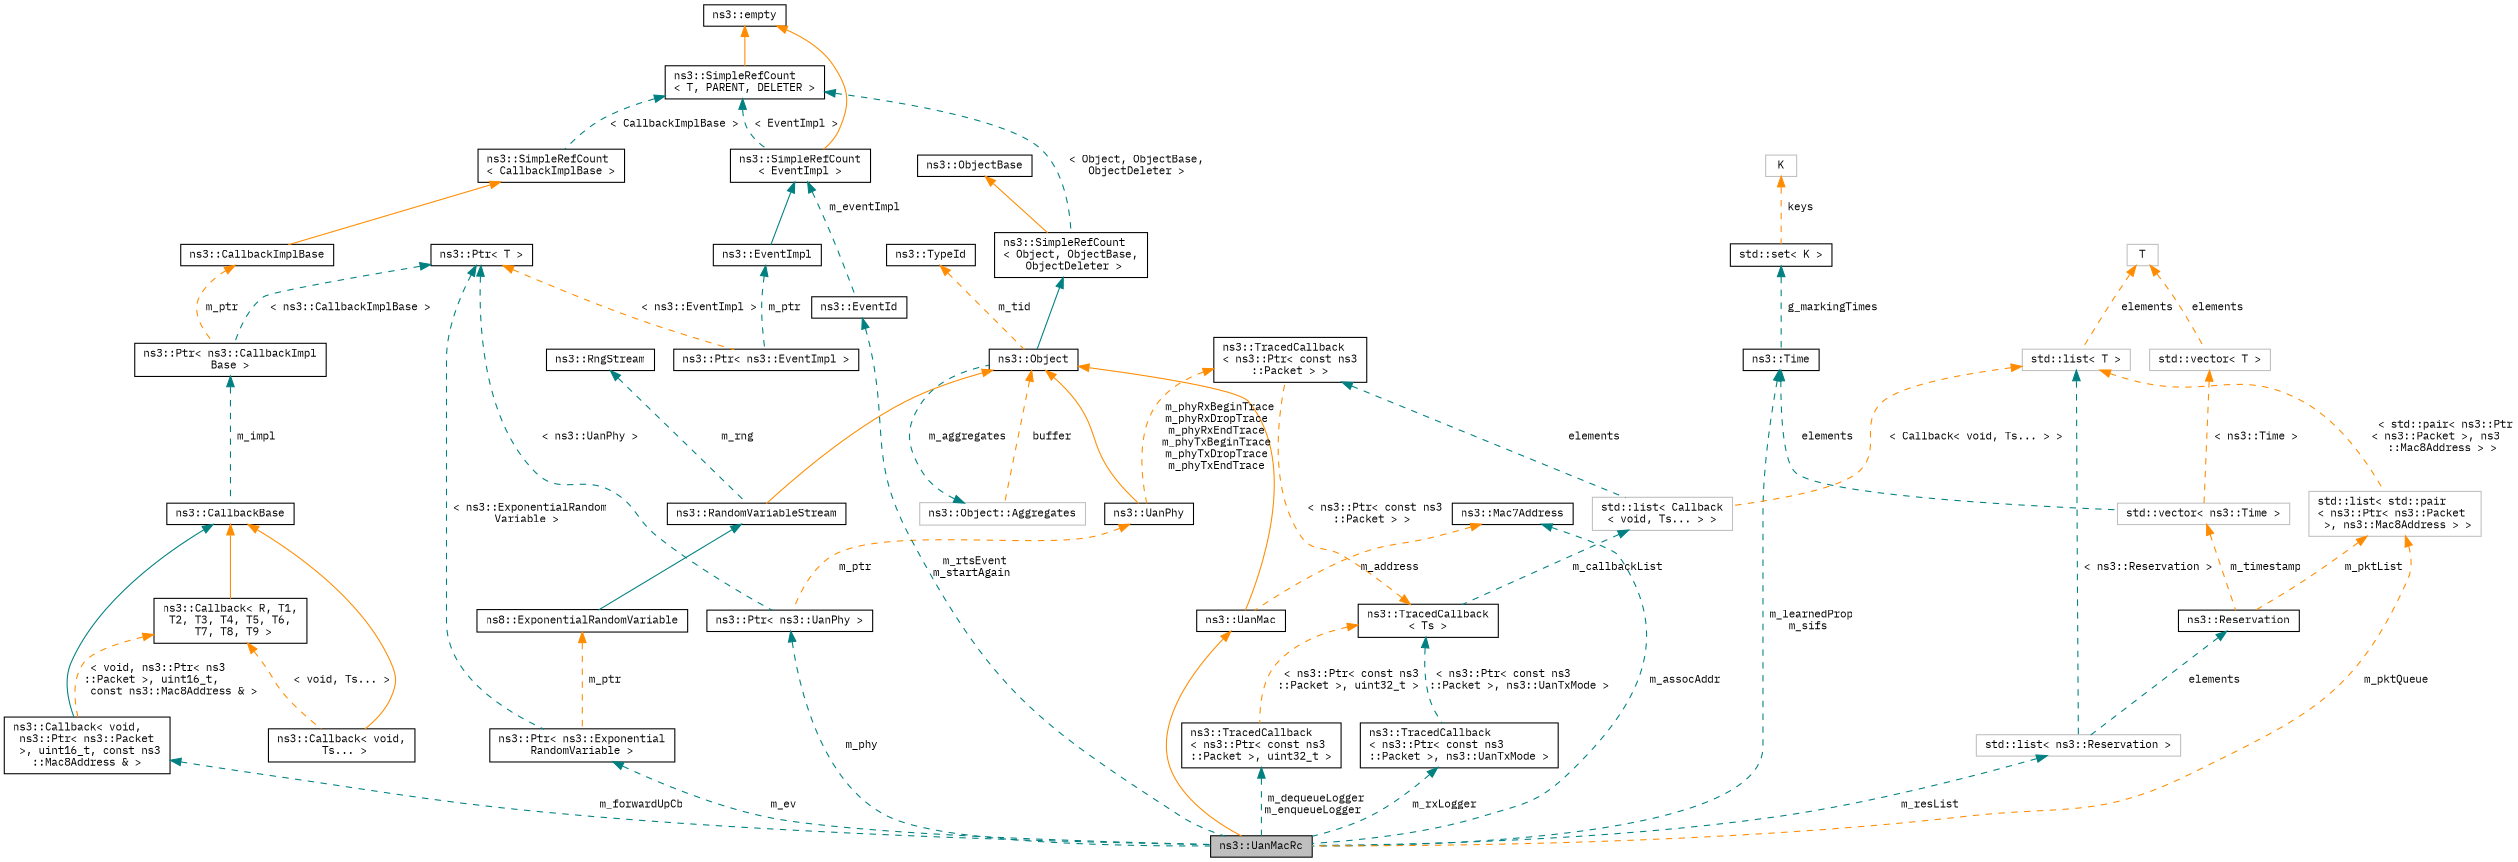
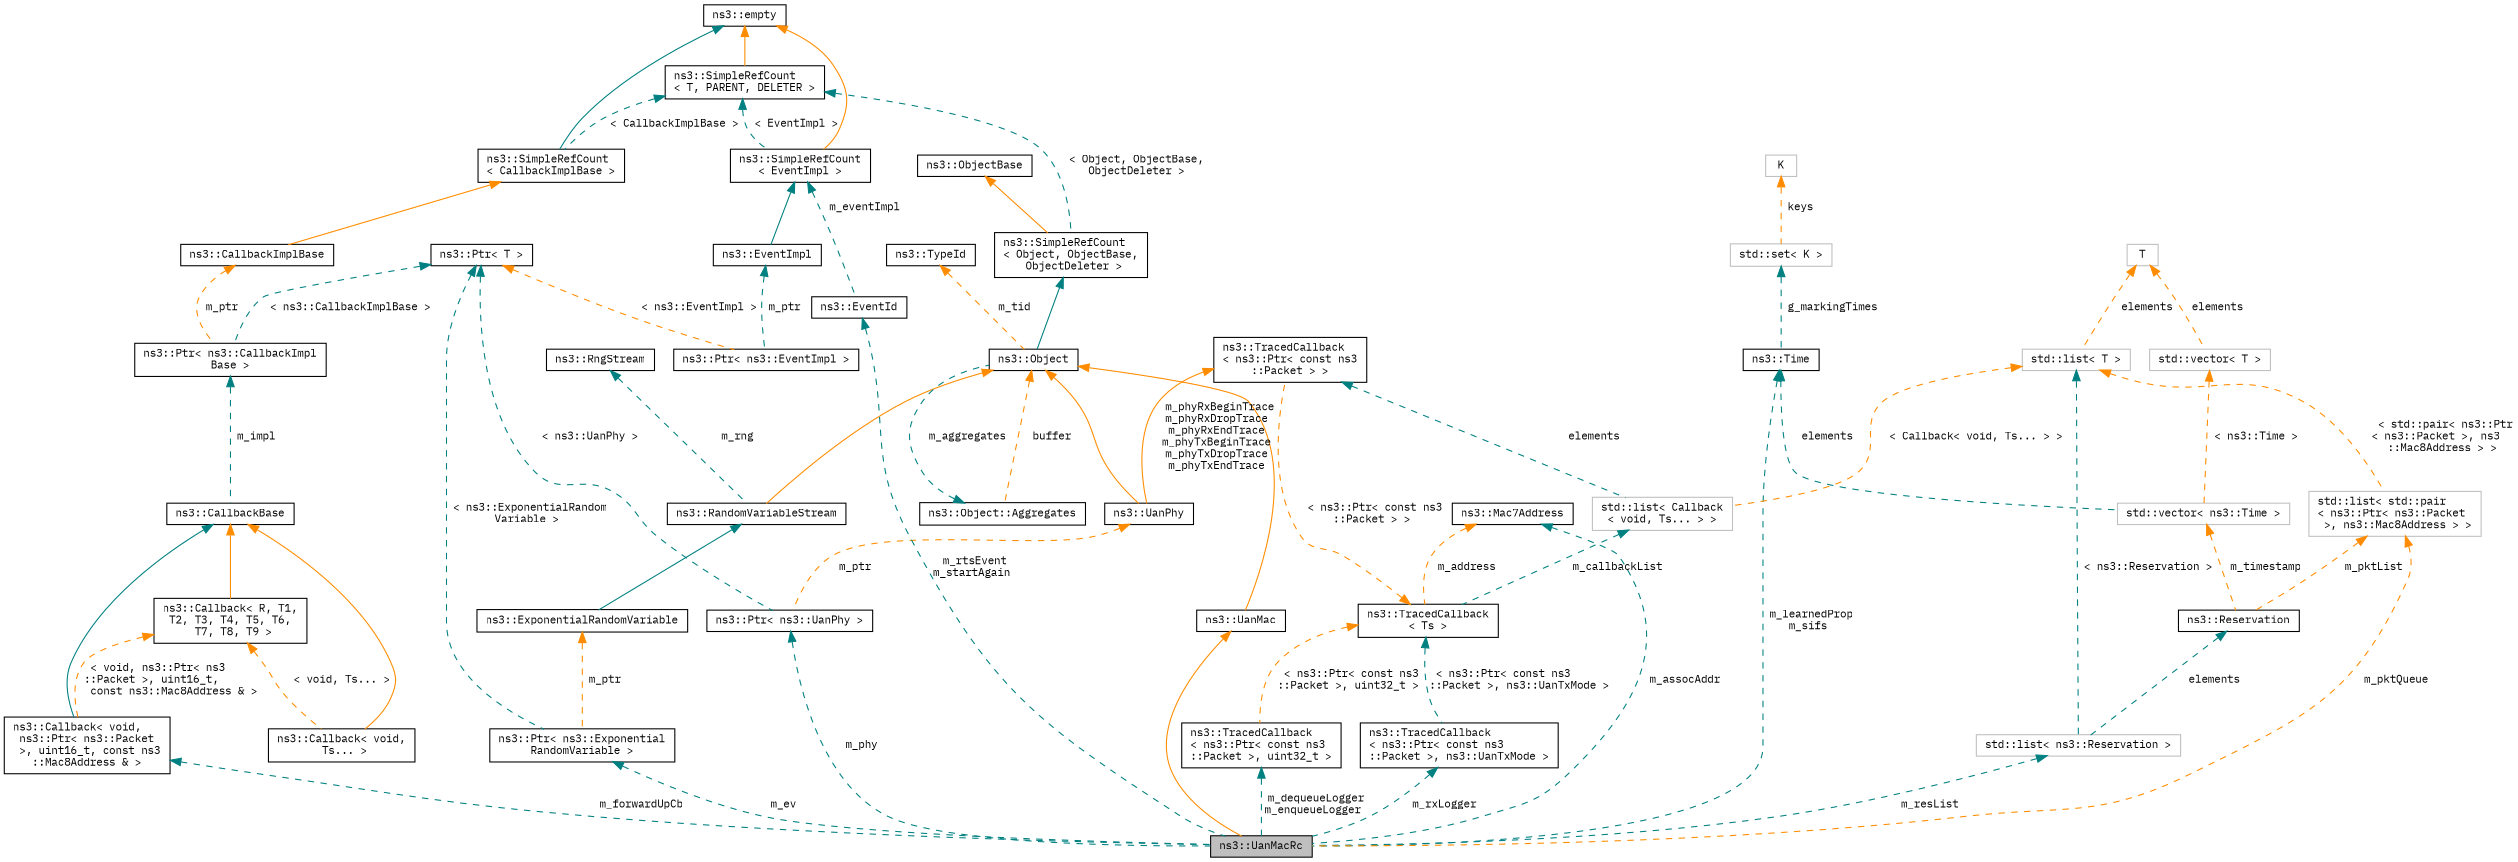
none -> (628, 80)
(1781, 255) -> (1781, 255)
(1147, 424) -> (1147, 424)
(1003, 514) -> (1003, 514)
(1357, 555) -> (1430, 558)
(582, 621) -> (582, 621)
